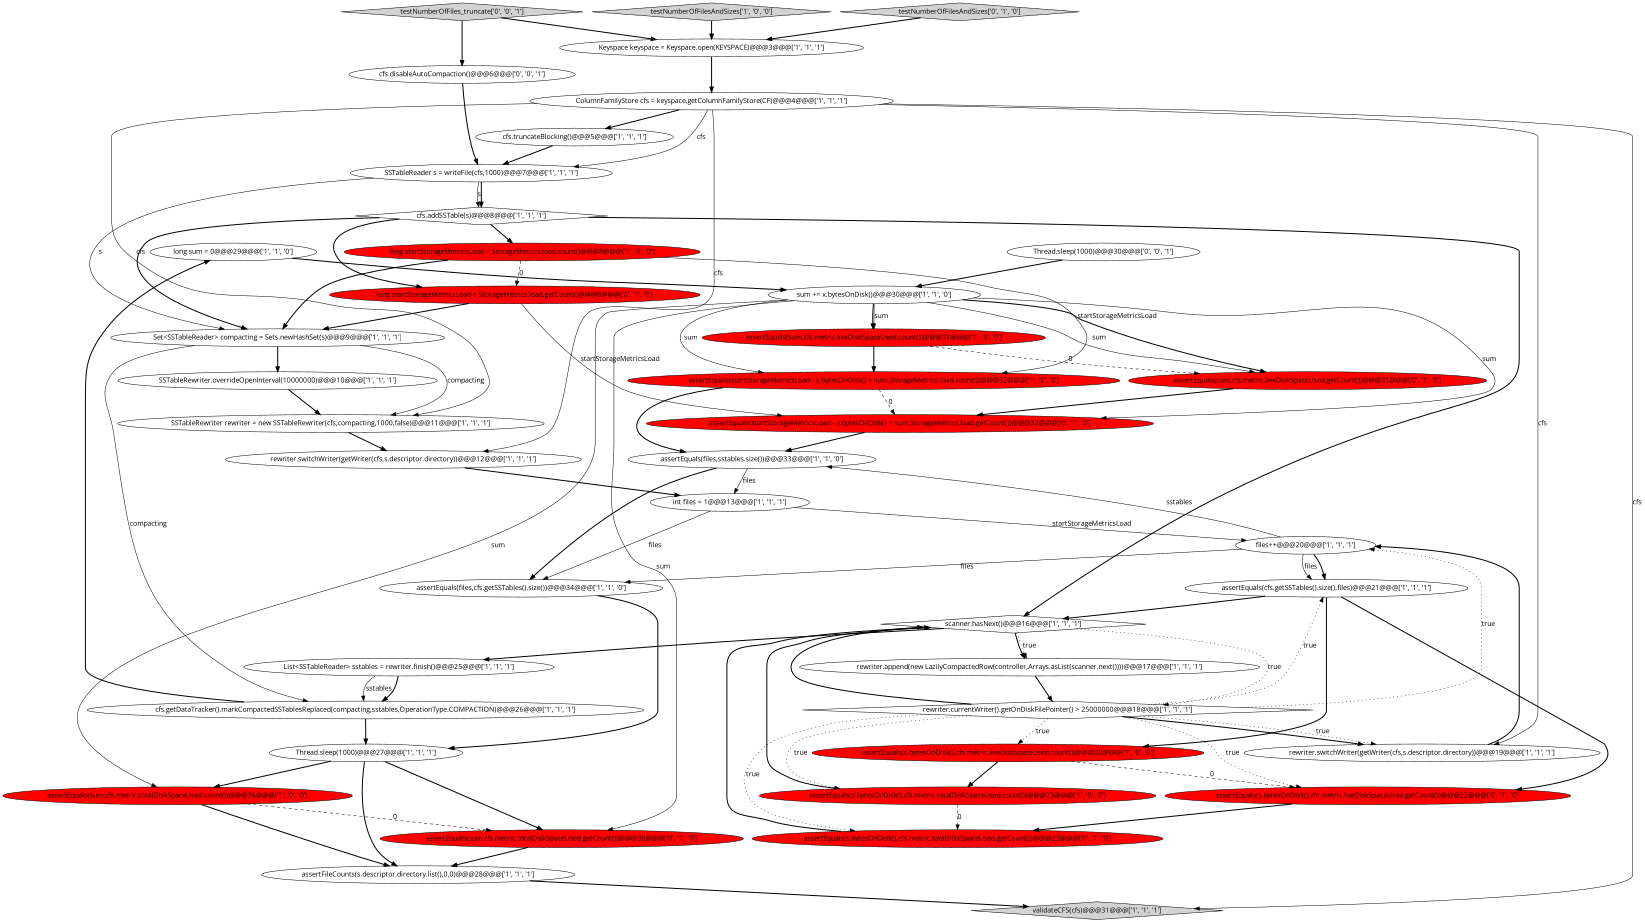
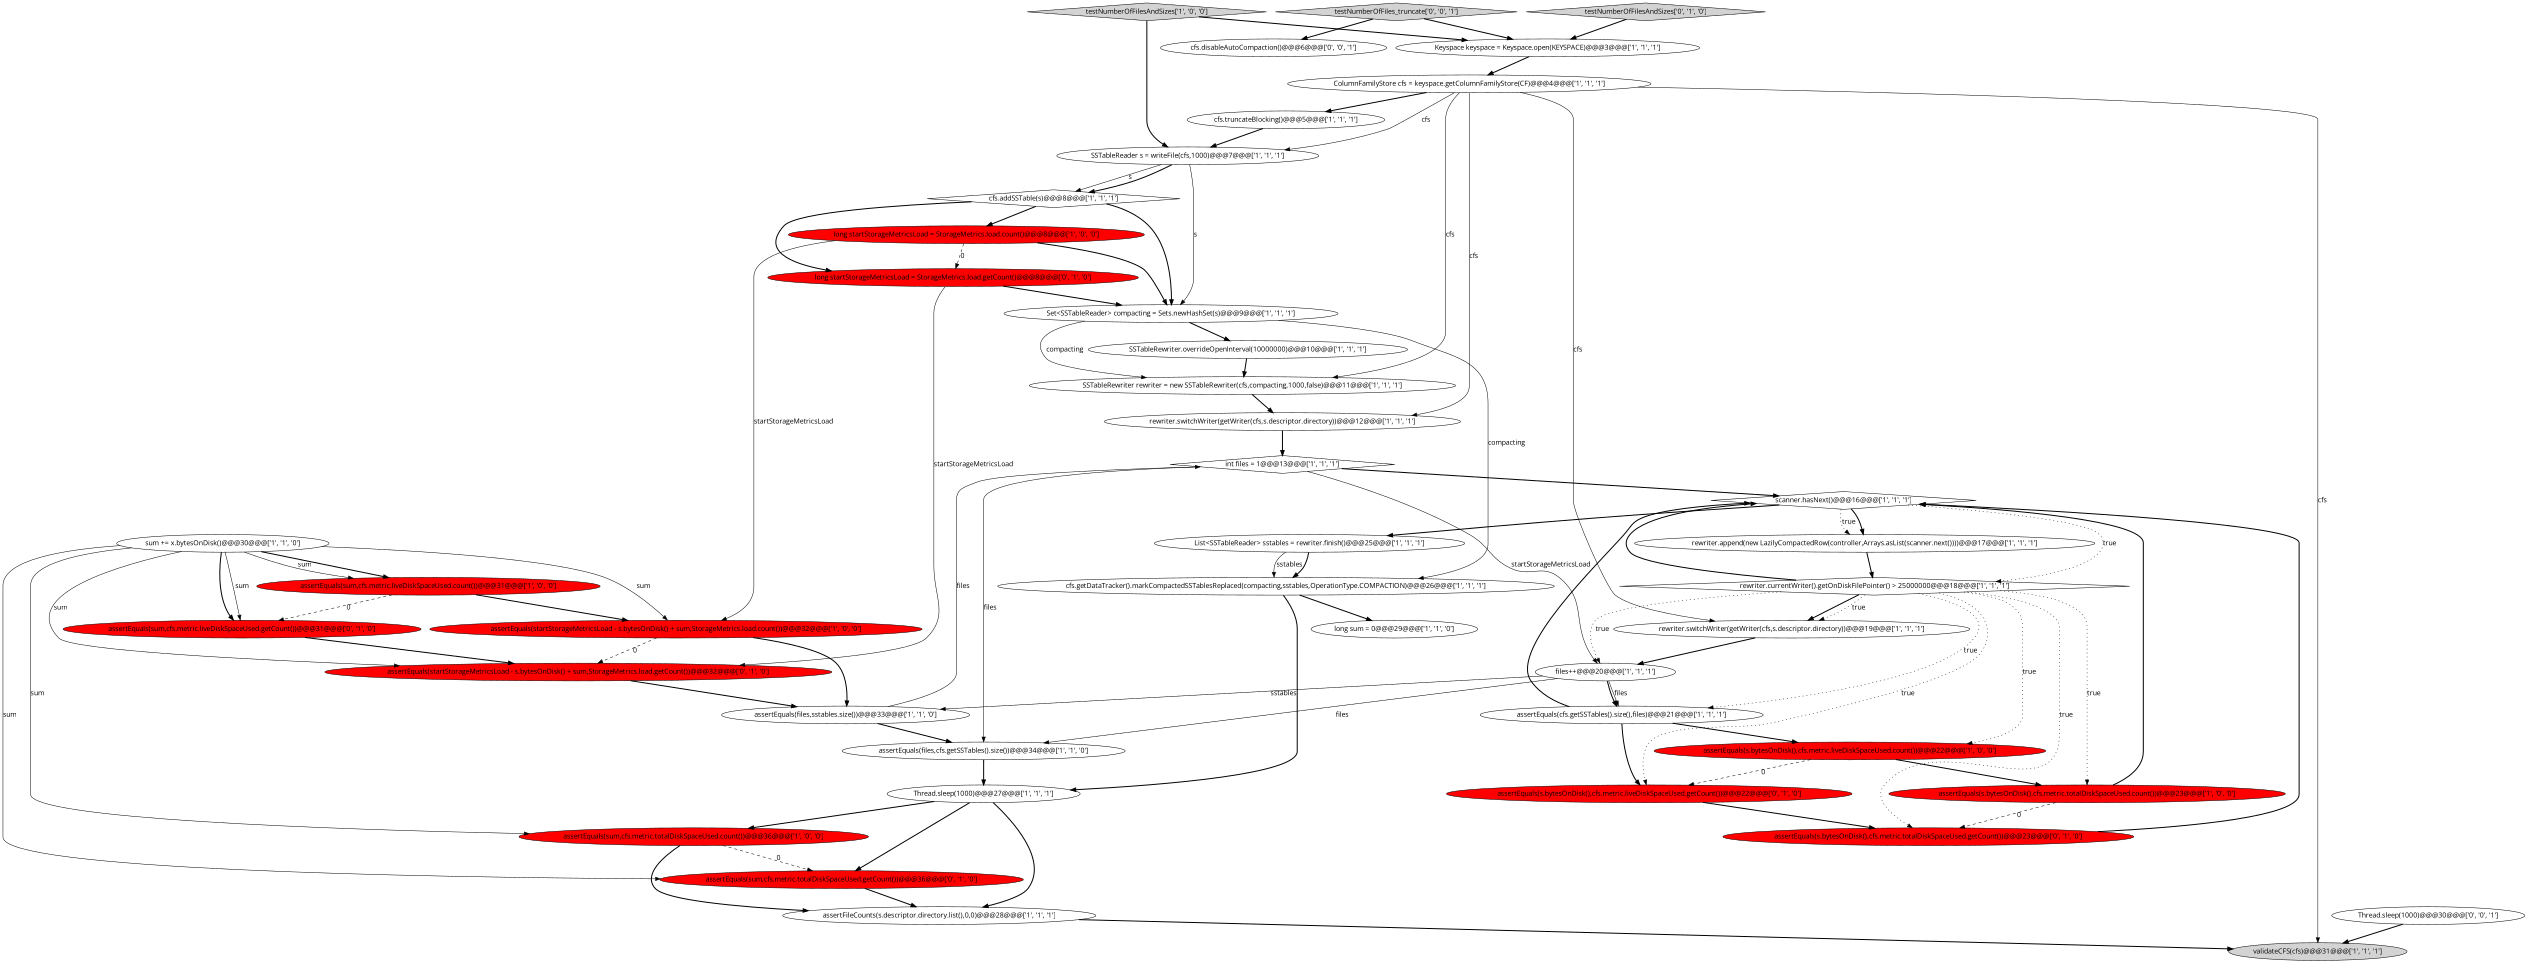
(467, 122) -> (1147, 86)
(1390, 236) -> (1558, 482)
(992, 273) -> (2375, 933)
(536, 278) -> none
(730, 502) -> (1282, 464)
(1097, 911) -> (2318, 952)
